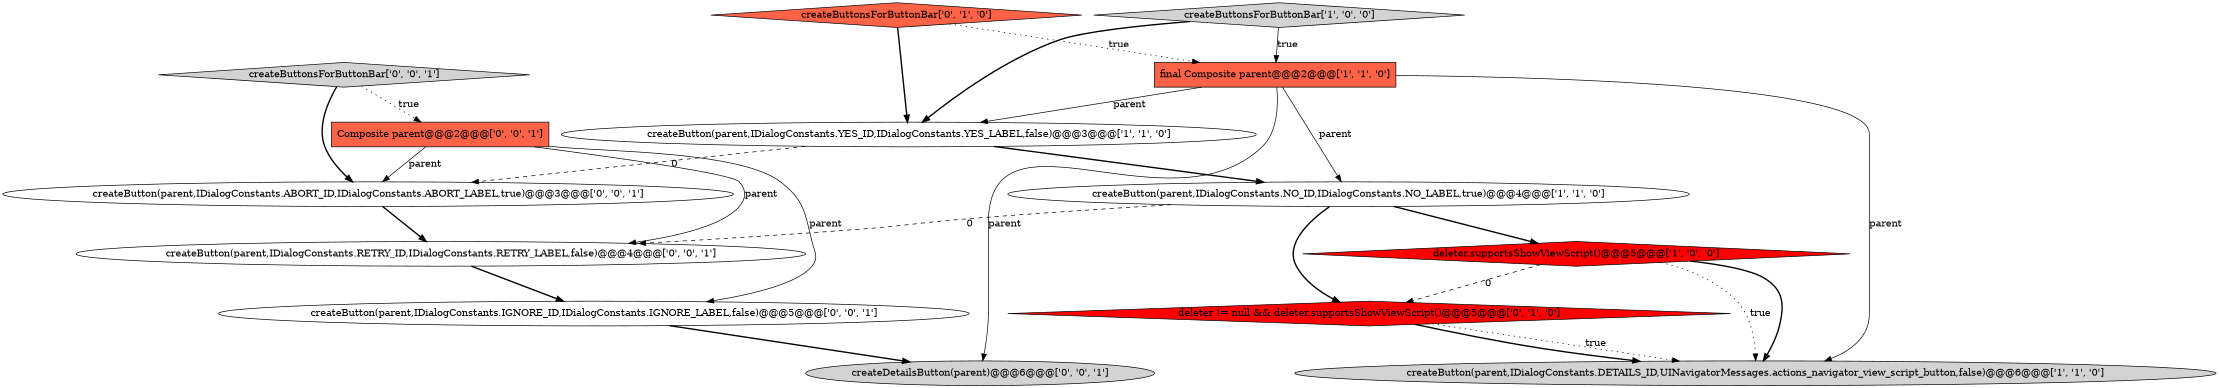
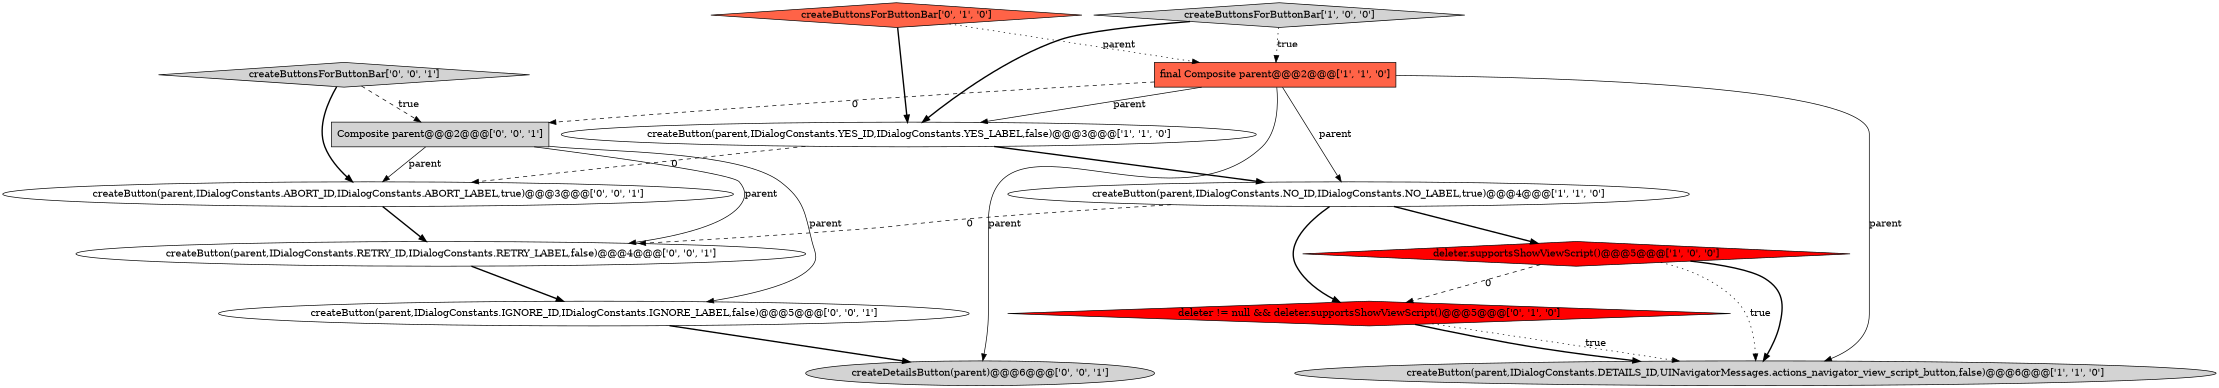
(1277, 41) -> (1277, 41)
(1119, 45) -> (1119, 45)
none -> (855, 100)
(388, 102) -> (388, 102)
(440, 134) -> (440, 134)
